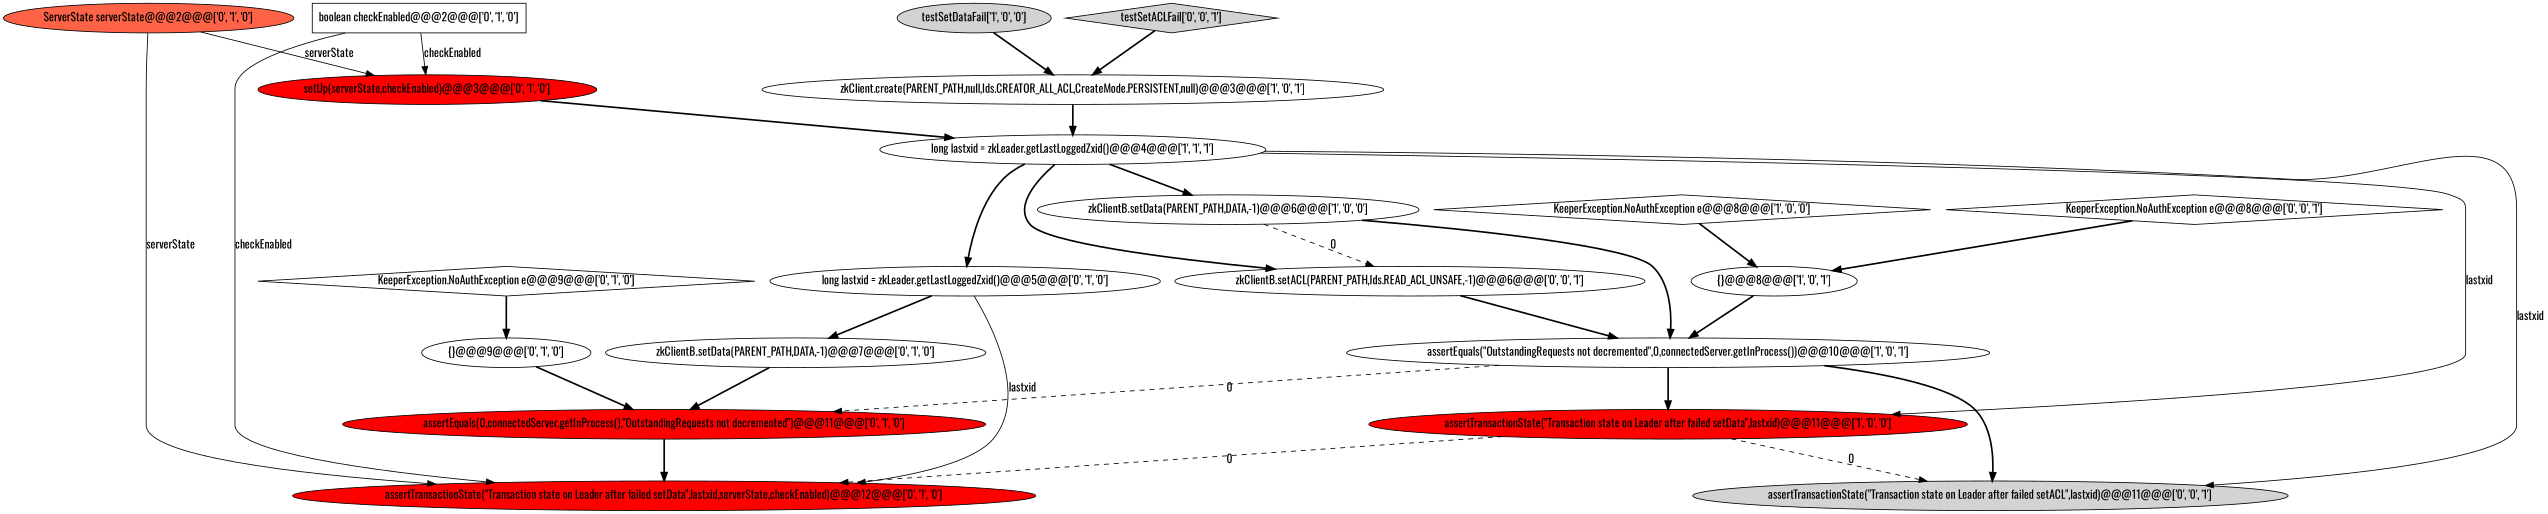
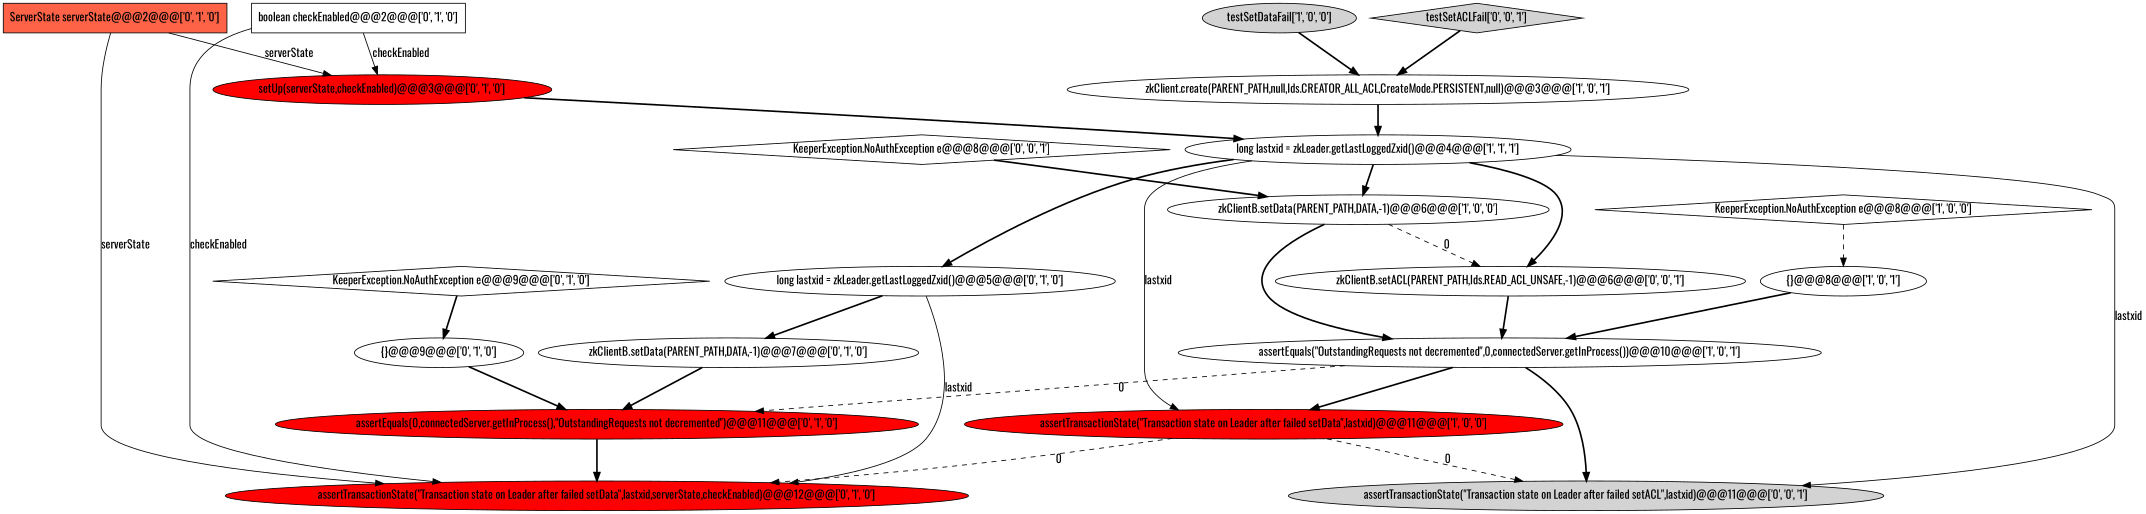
(149, 18) -> (115, 18)
(1724, 243) -> (1843, 241)
(1987, 245) -> (1120, 177)
